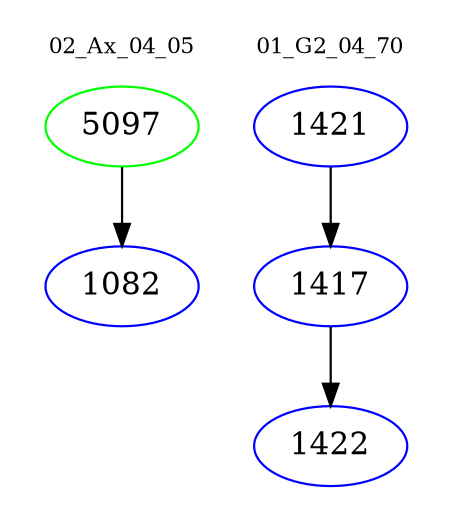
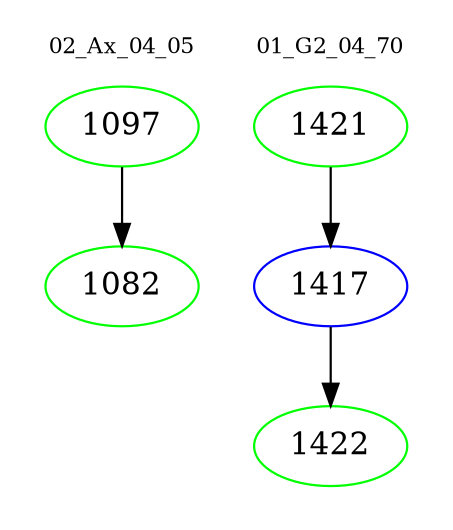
(122, 127) -> (122, 127)
(331, 127) -> (331, 127)
(122, 286) -> (122, 286)
(331, 446) -> (331, 446)
